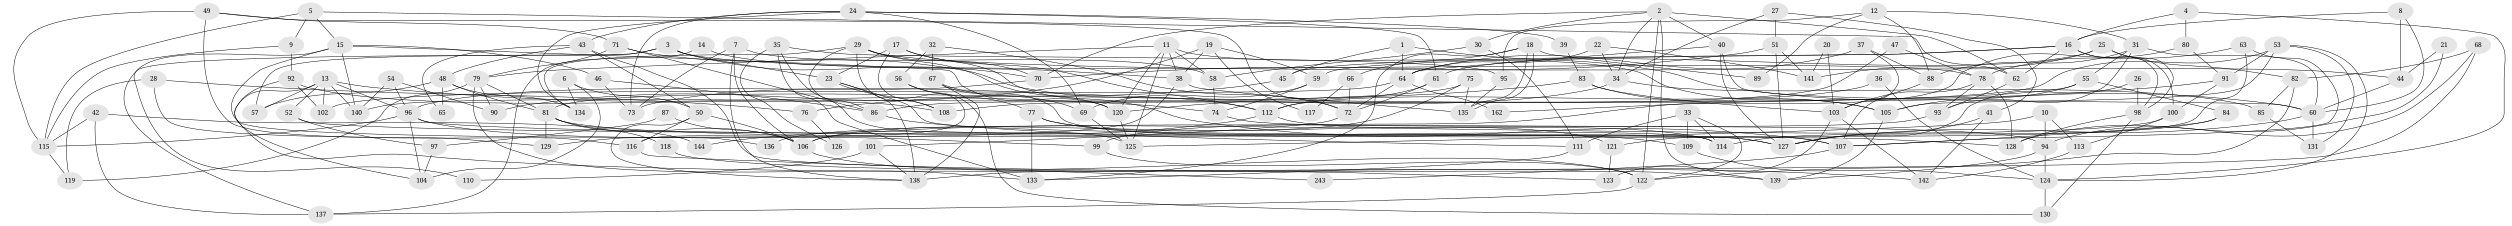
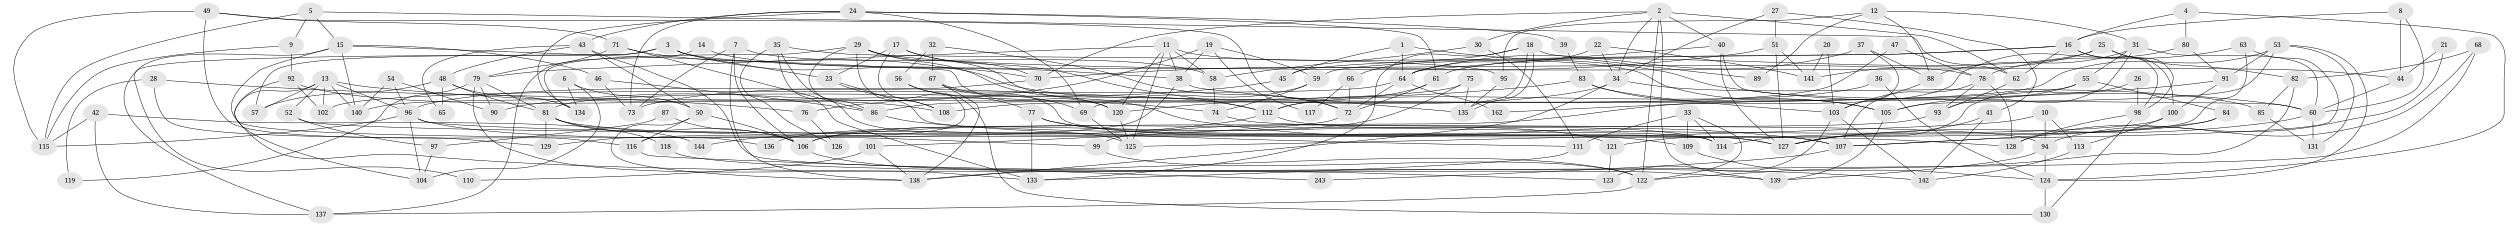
(898, 114) -> (1271, 149)
(57, 164) -> none
